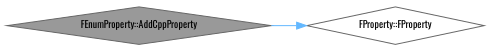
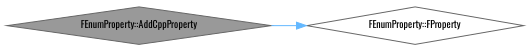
(395, 26) -> (415, 26)
